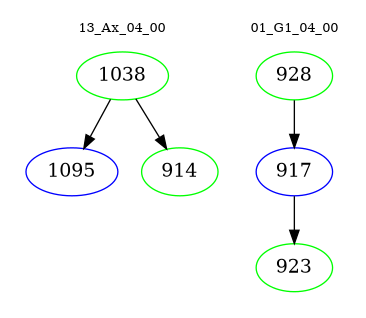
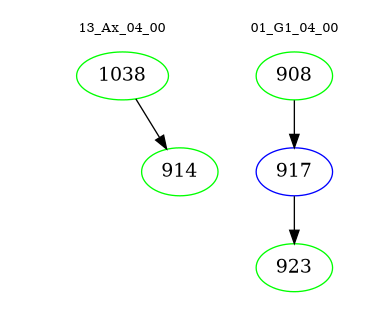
(294, 76) -> (294, 76)
(72, 172) -> none
